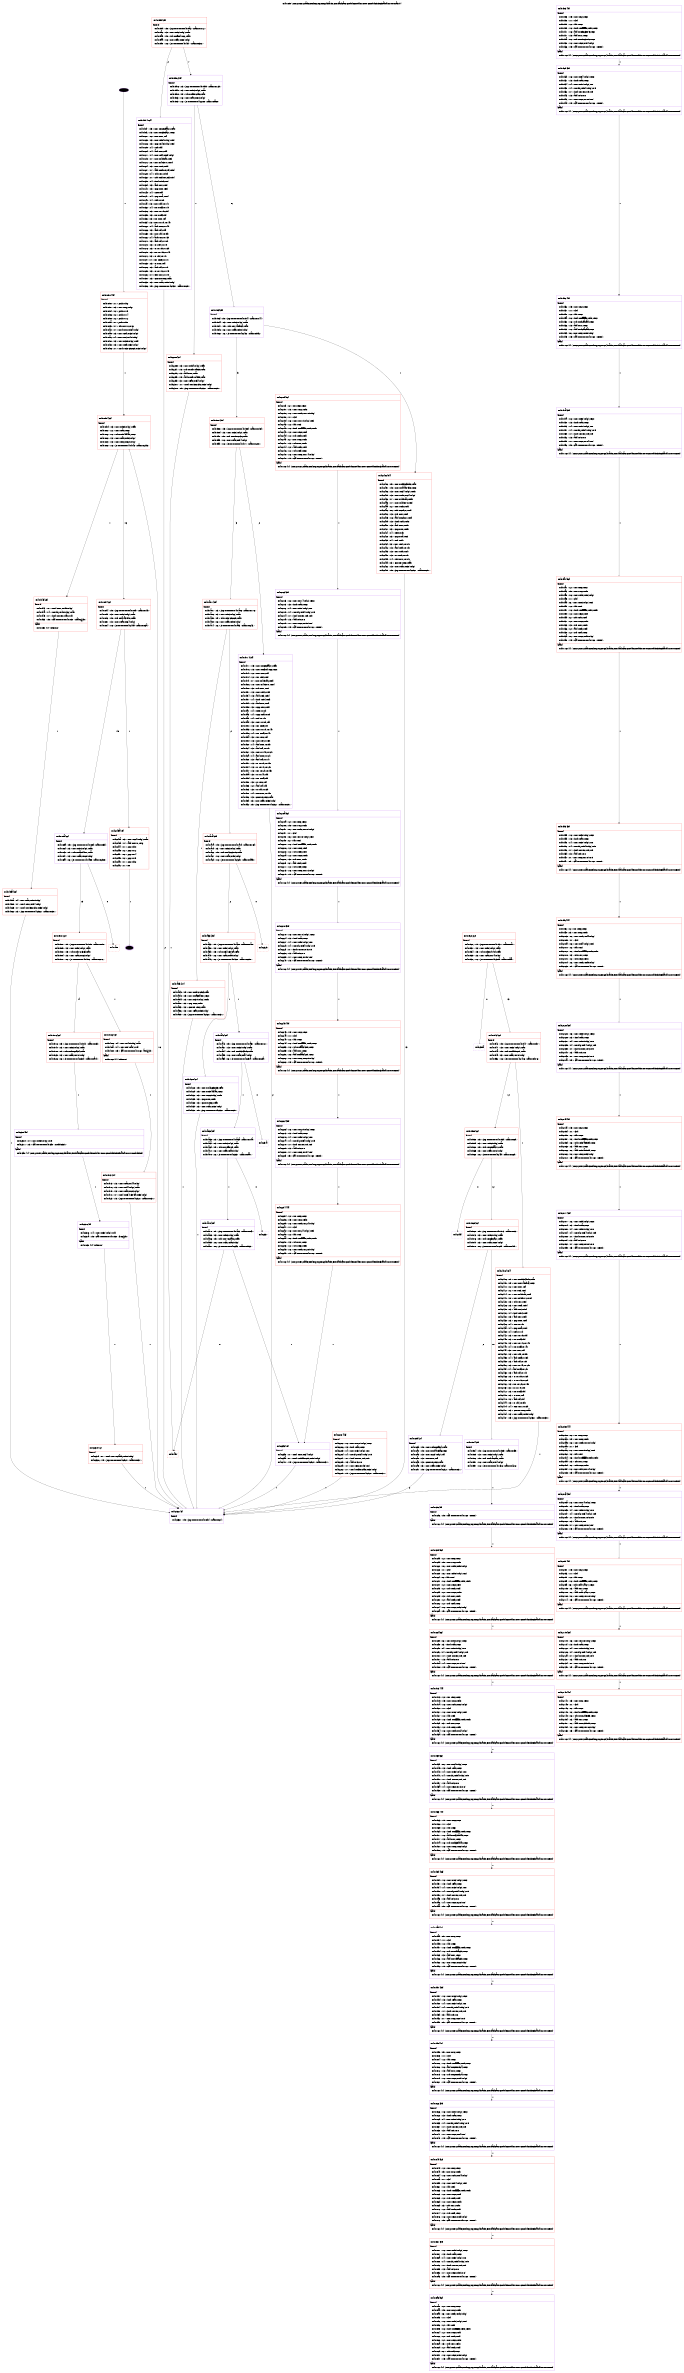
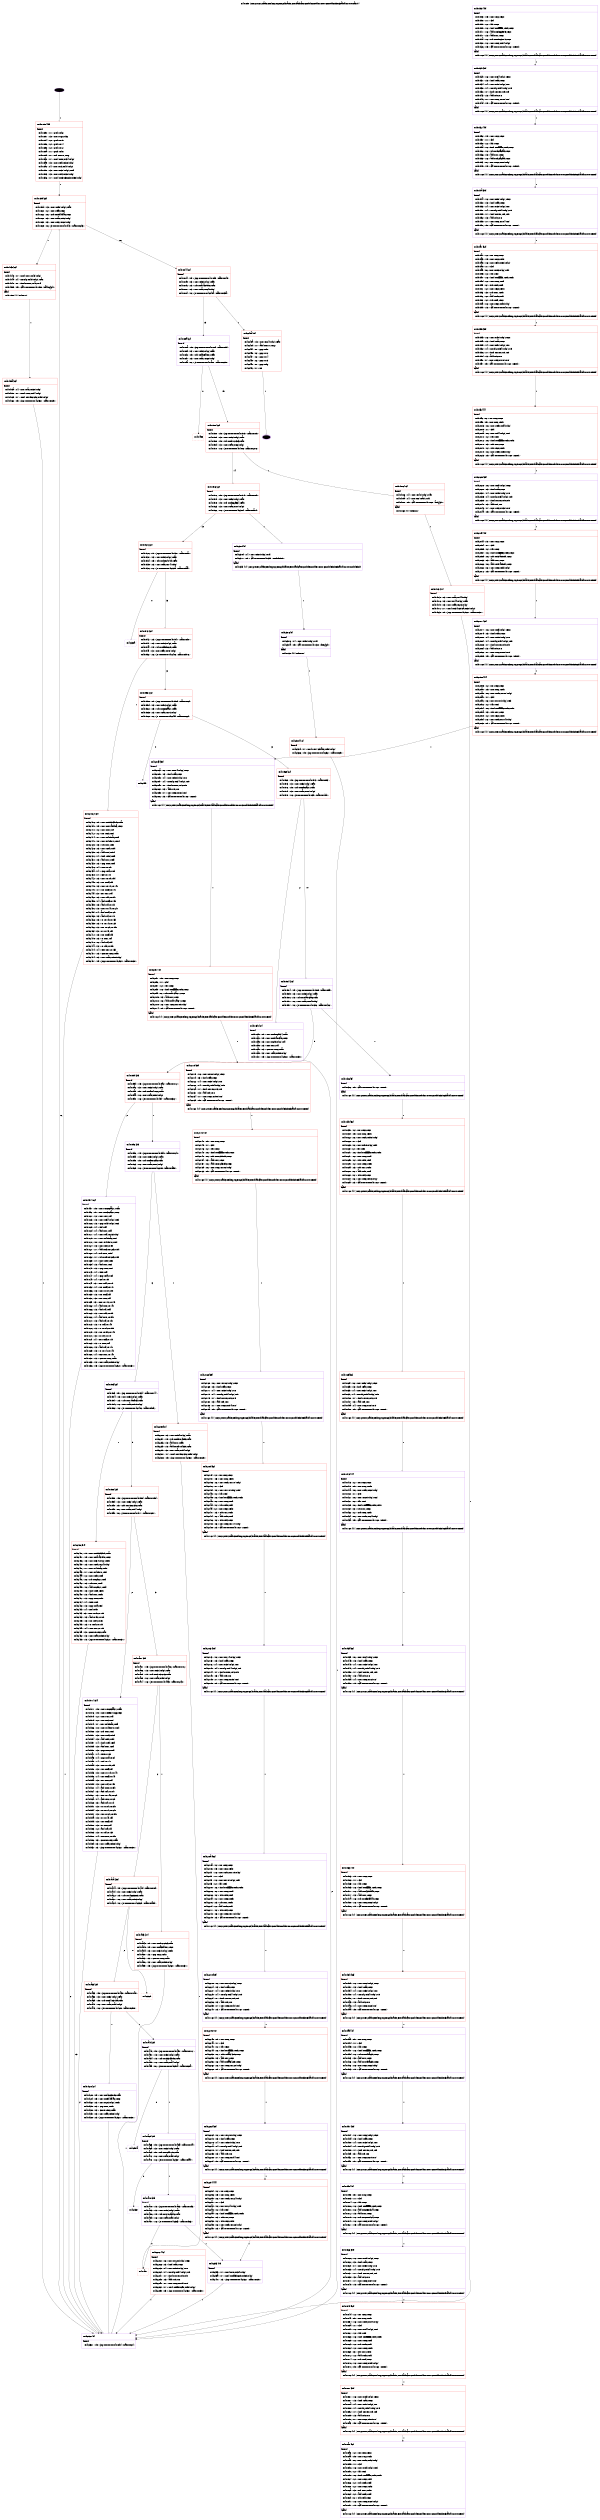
none -> (199, 527)
none -> (262, 1062)
none -> (261, 1397)
